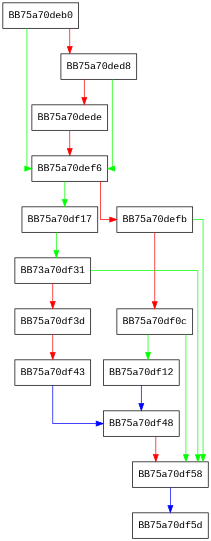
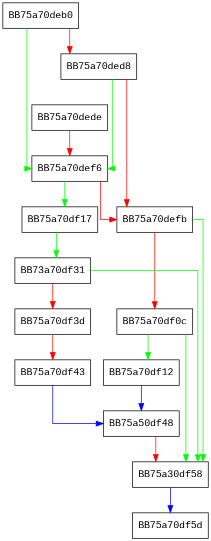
(84, 88) -> (127, 140)
(141, 424) -> (141, 424)
(170, 475) -> (170, 475)
